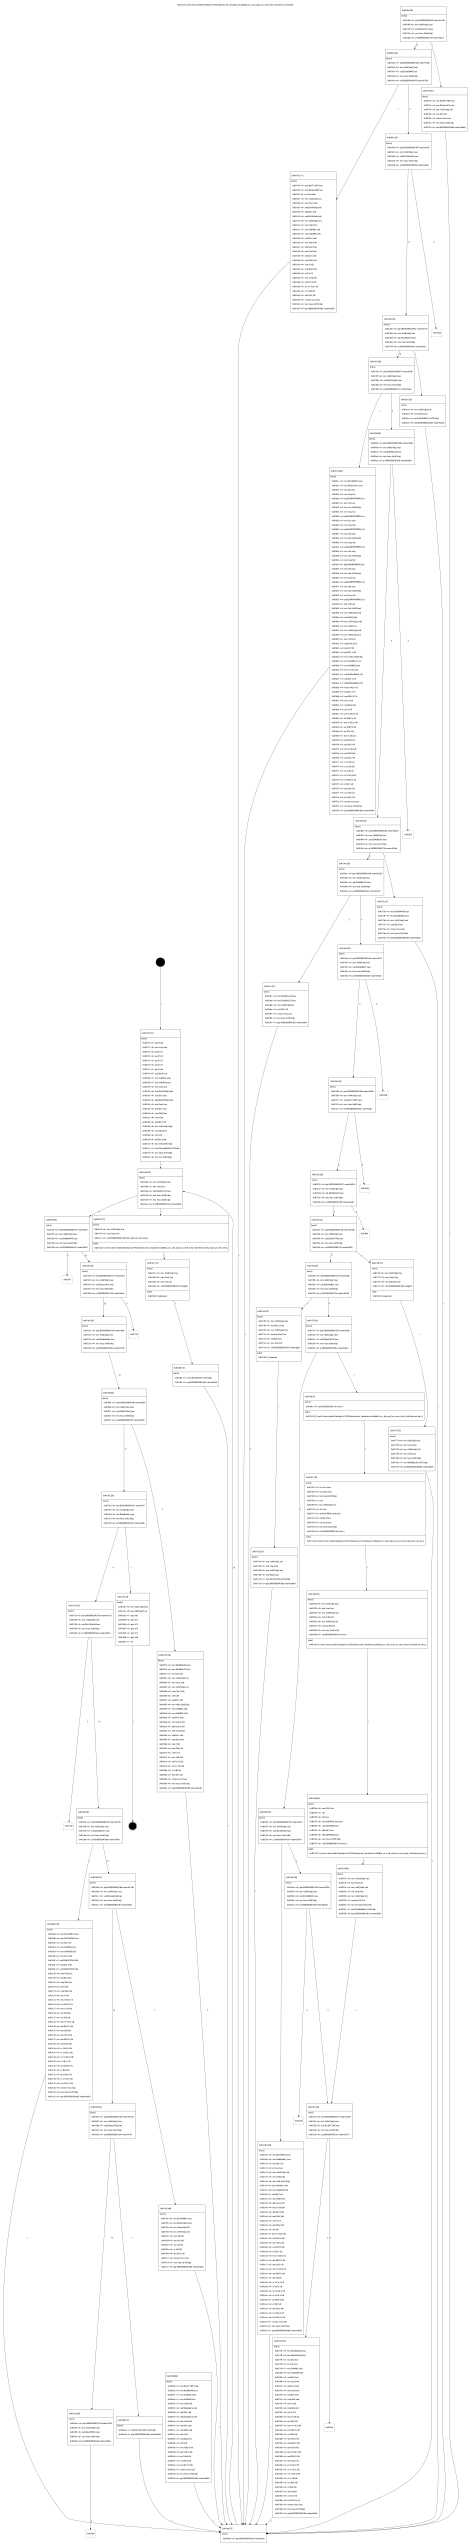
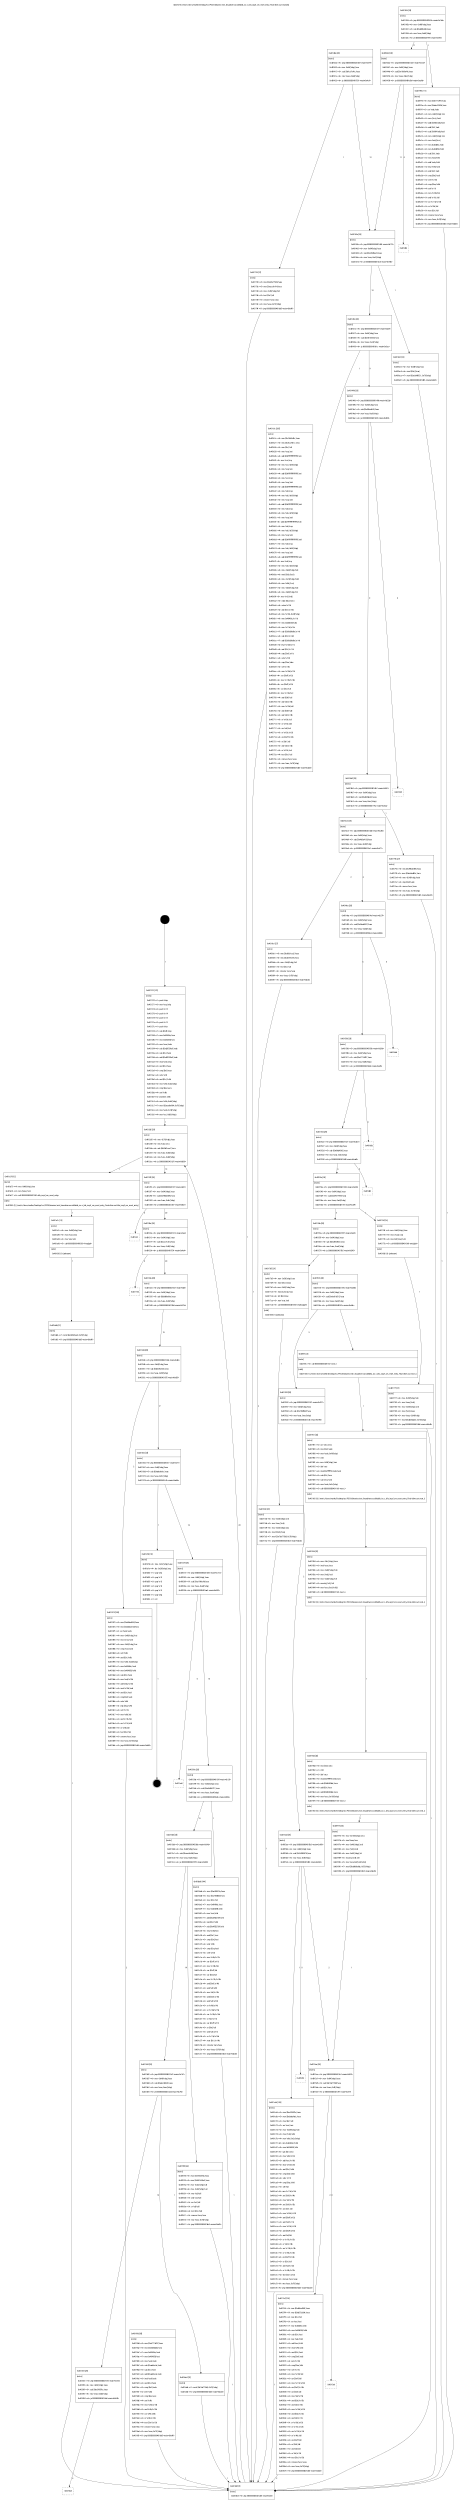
(416, 45) -> (361, 157)
(281, 1992) -> (294, 1982)
